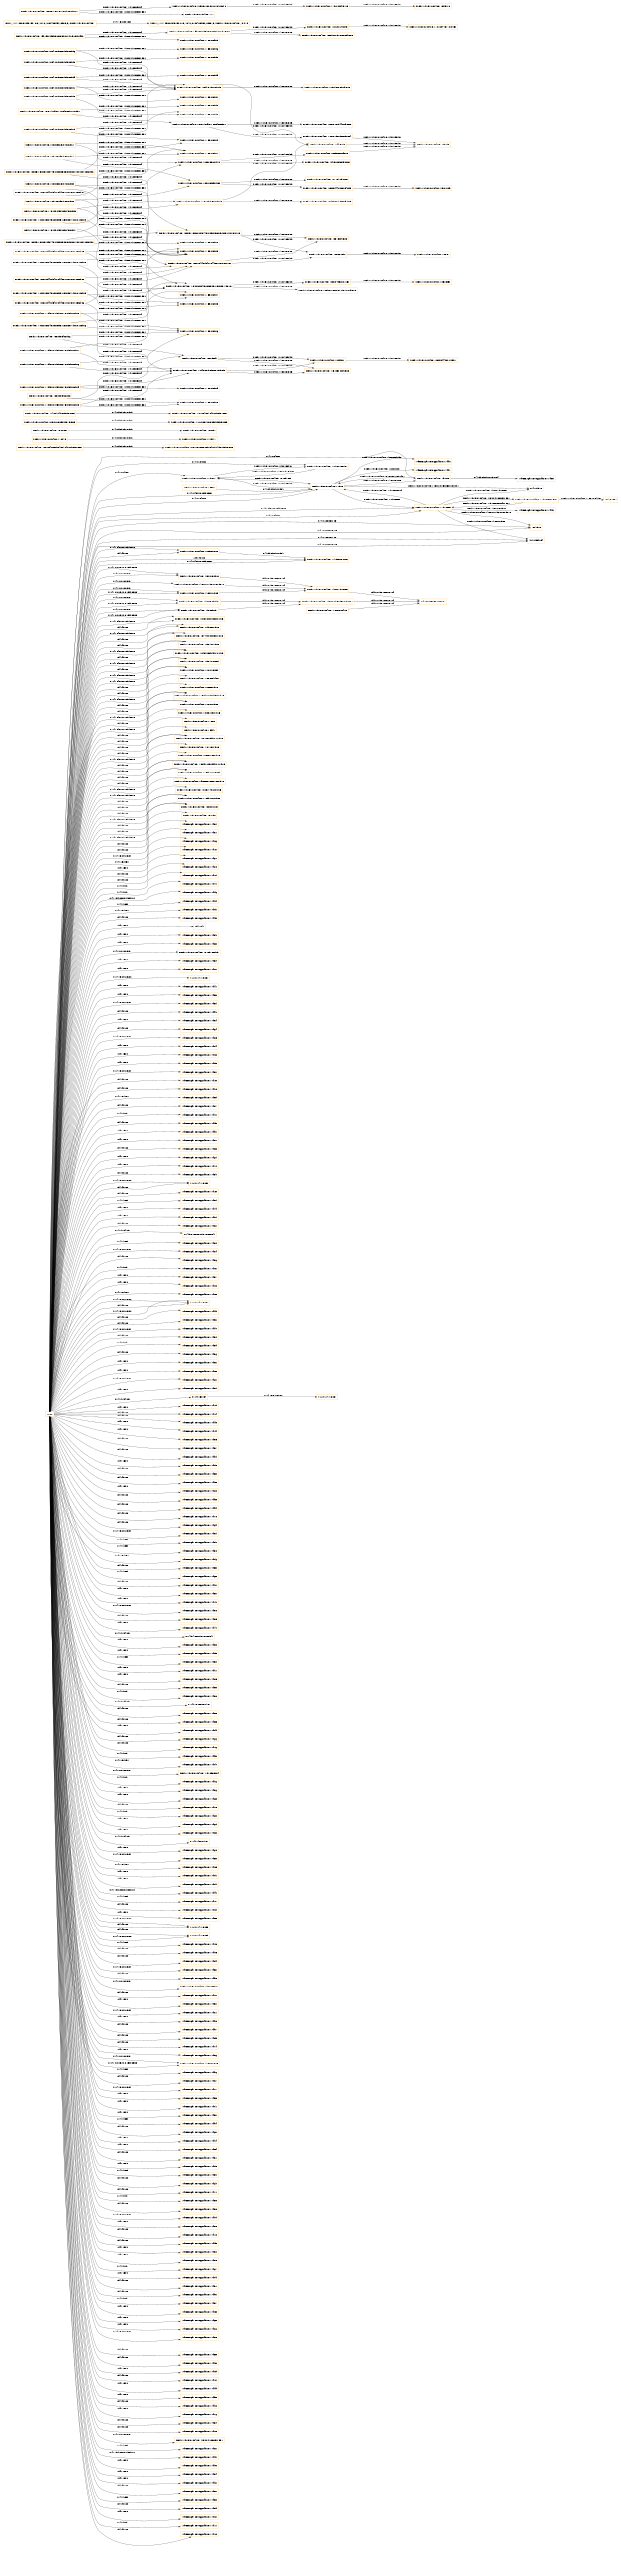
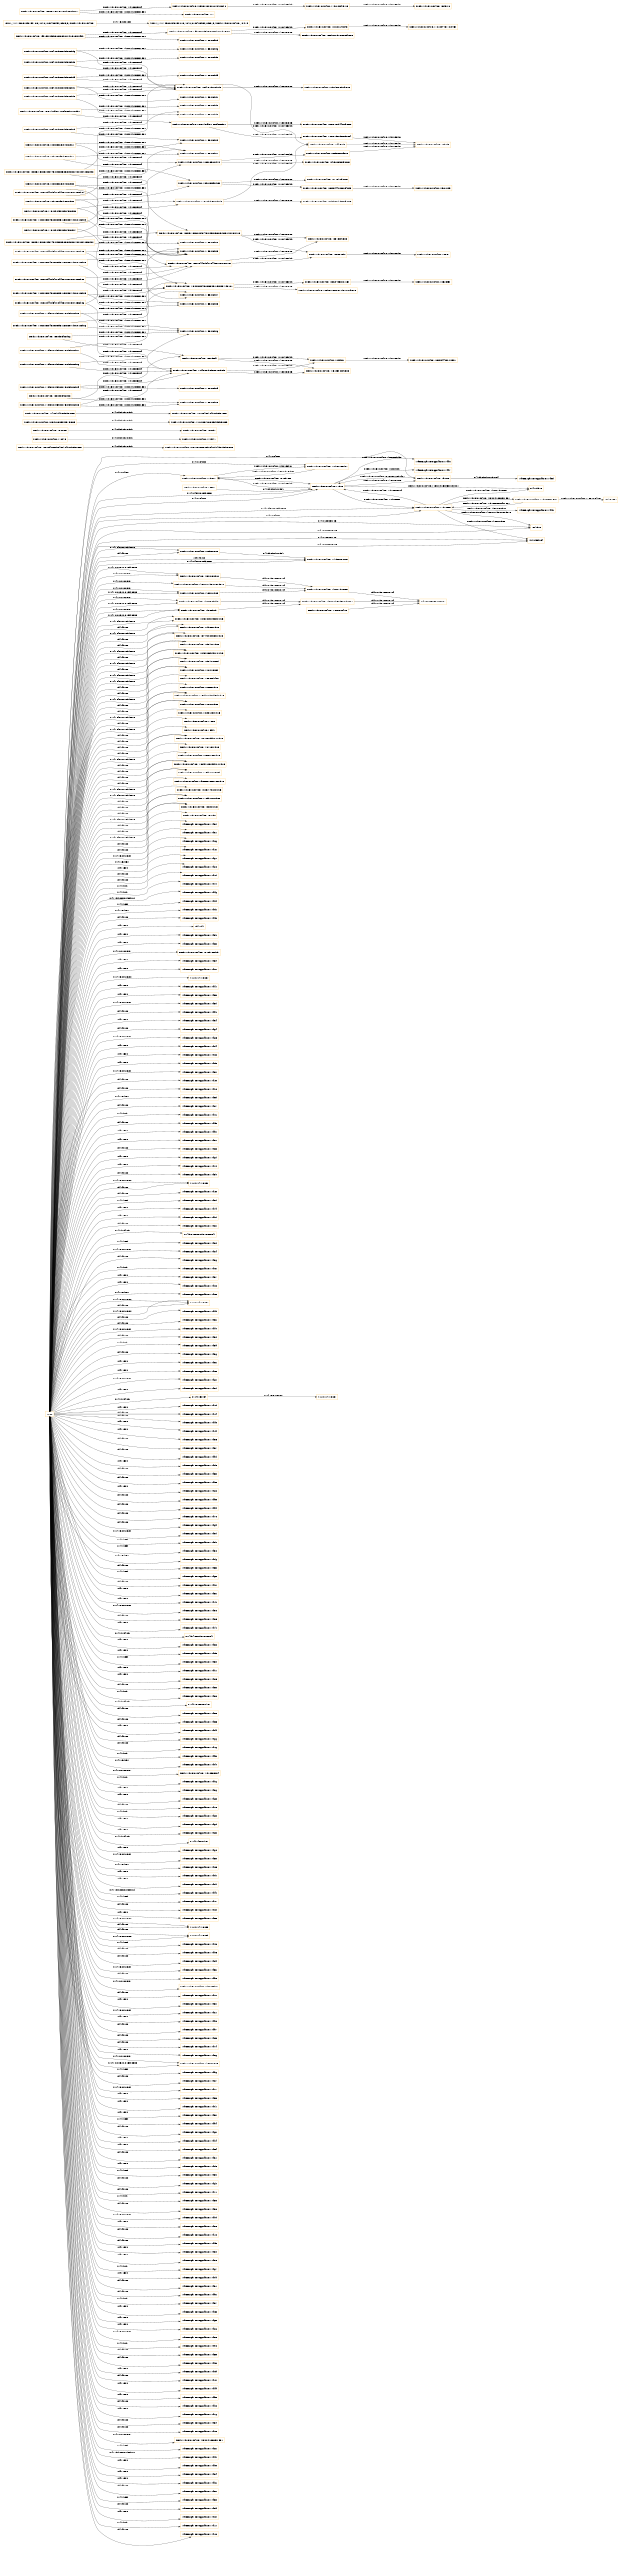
none -> (199, 2346)
